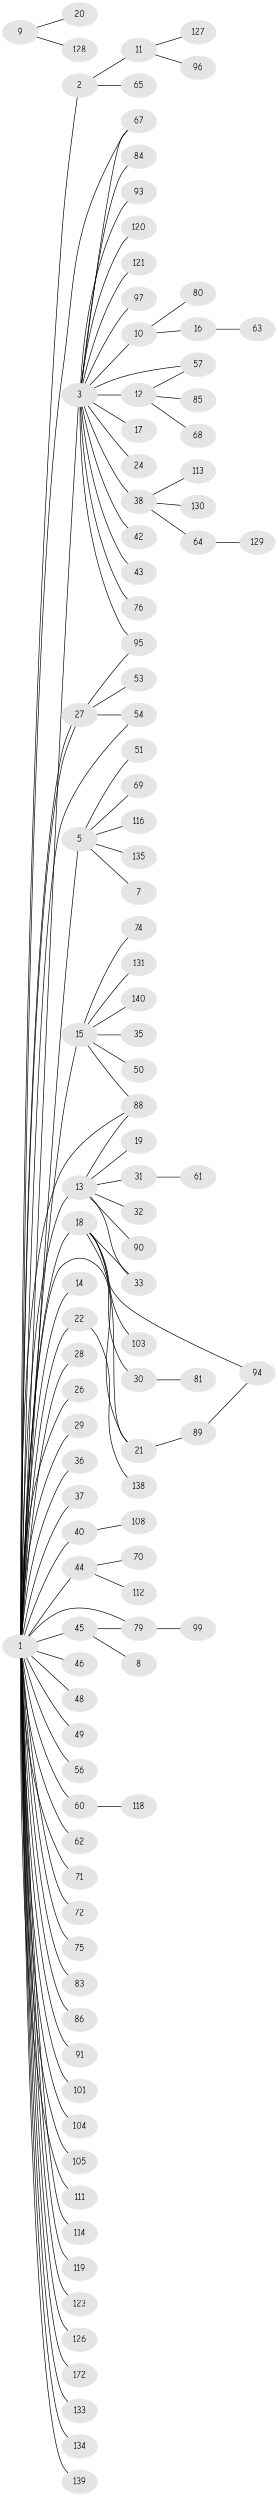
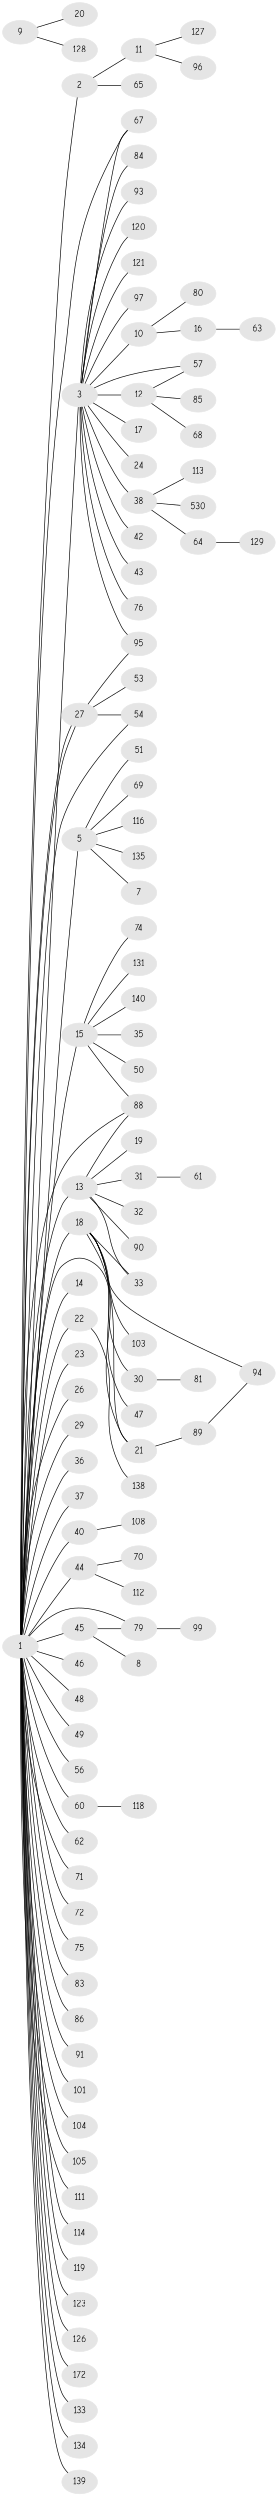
(198, 507) -> (198, 507)
(80, 1355) -> (80, 1355)
none -> (139, 1415)
